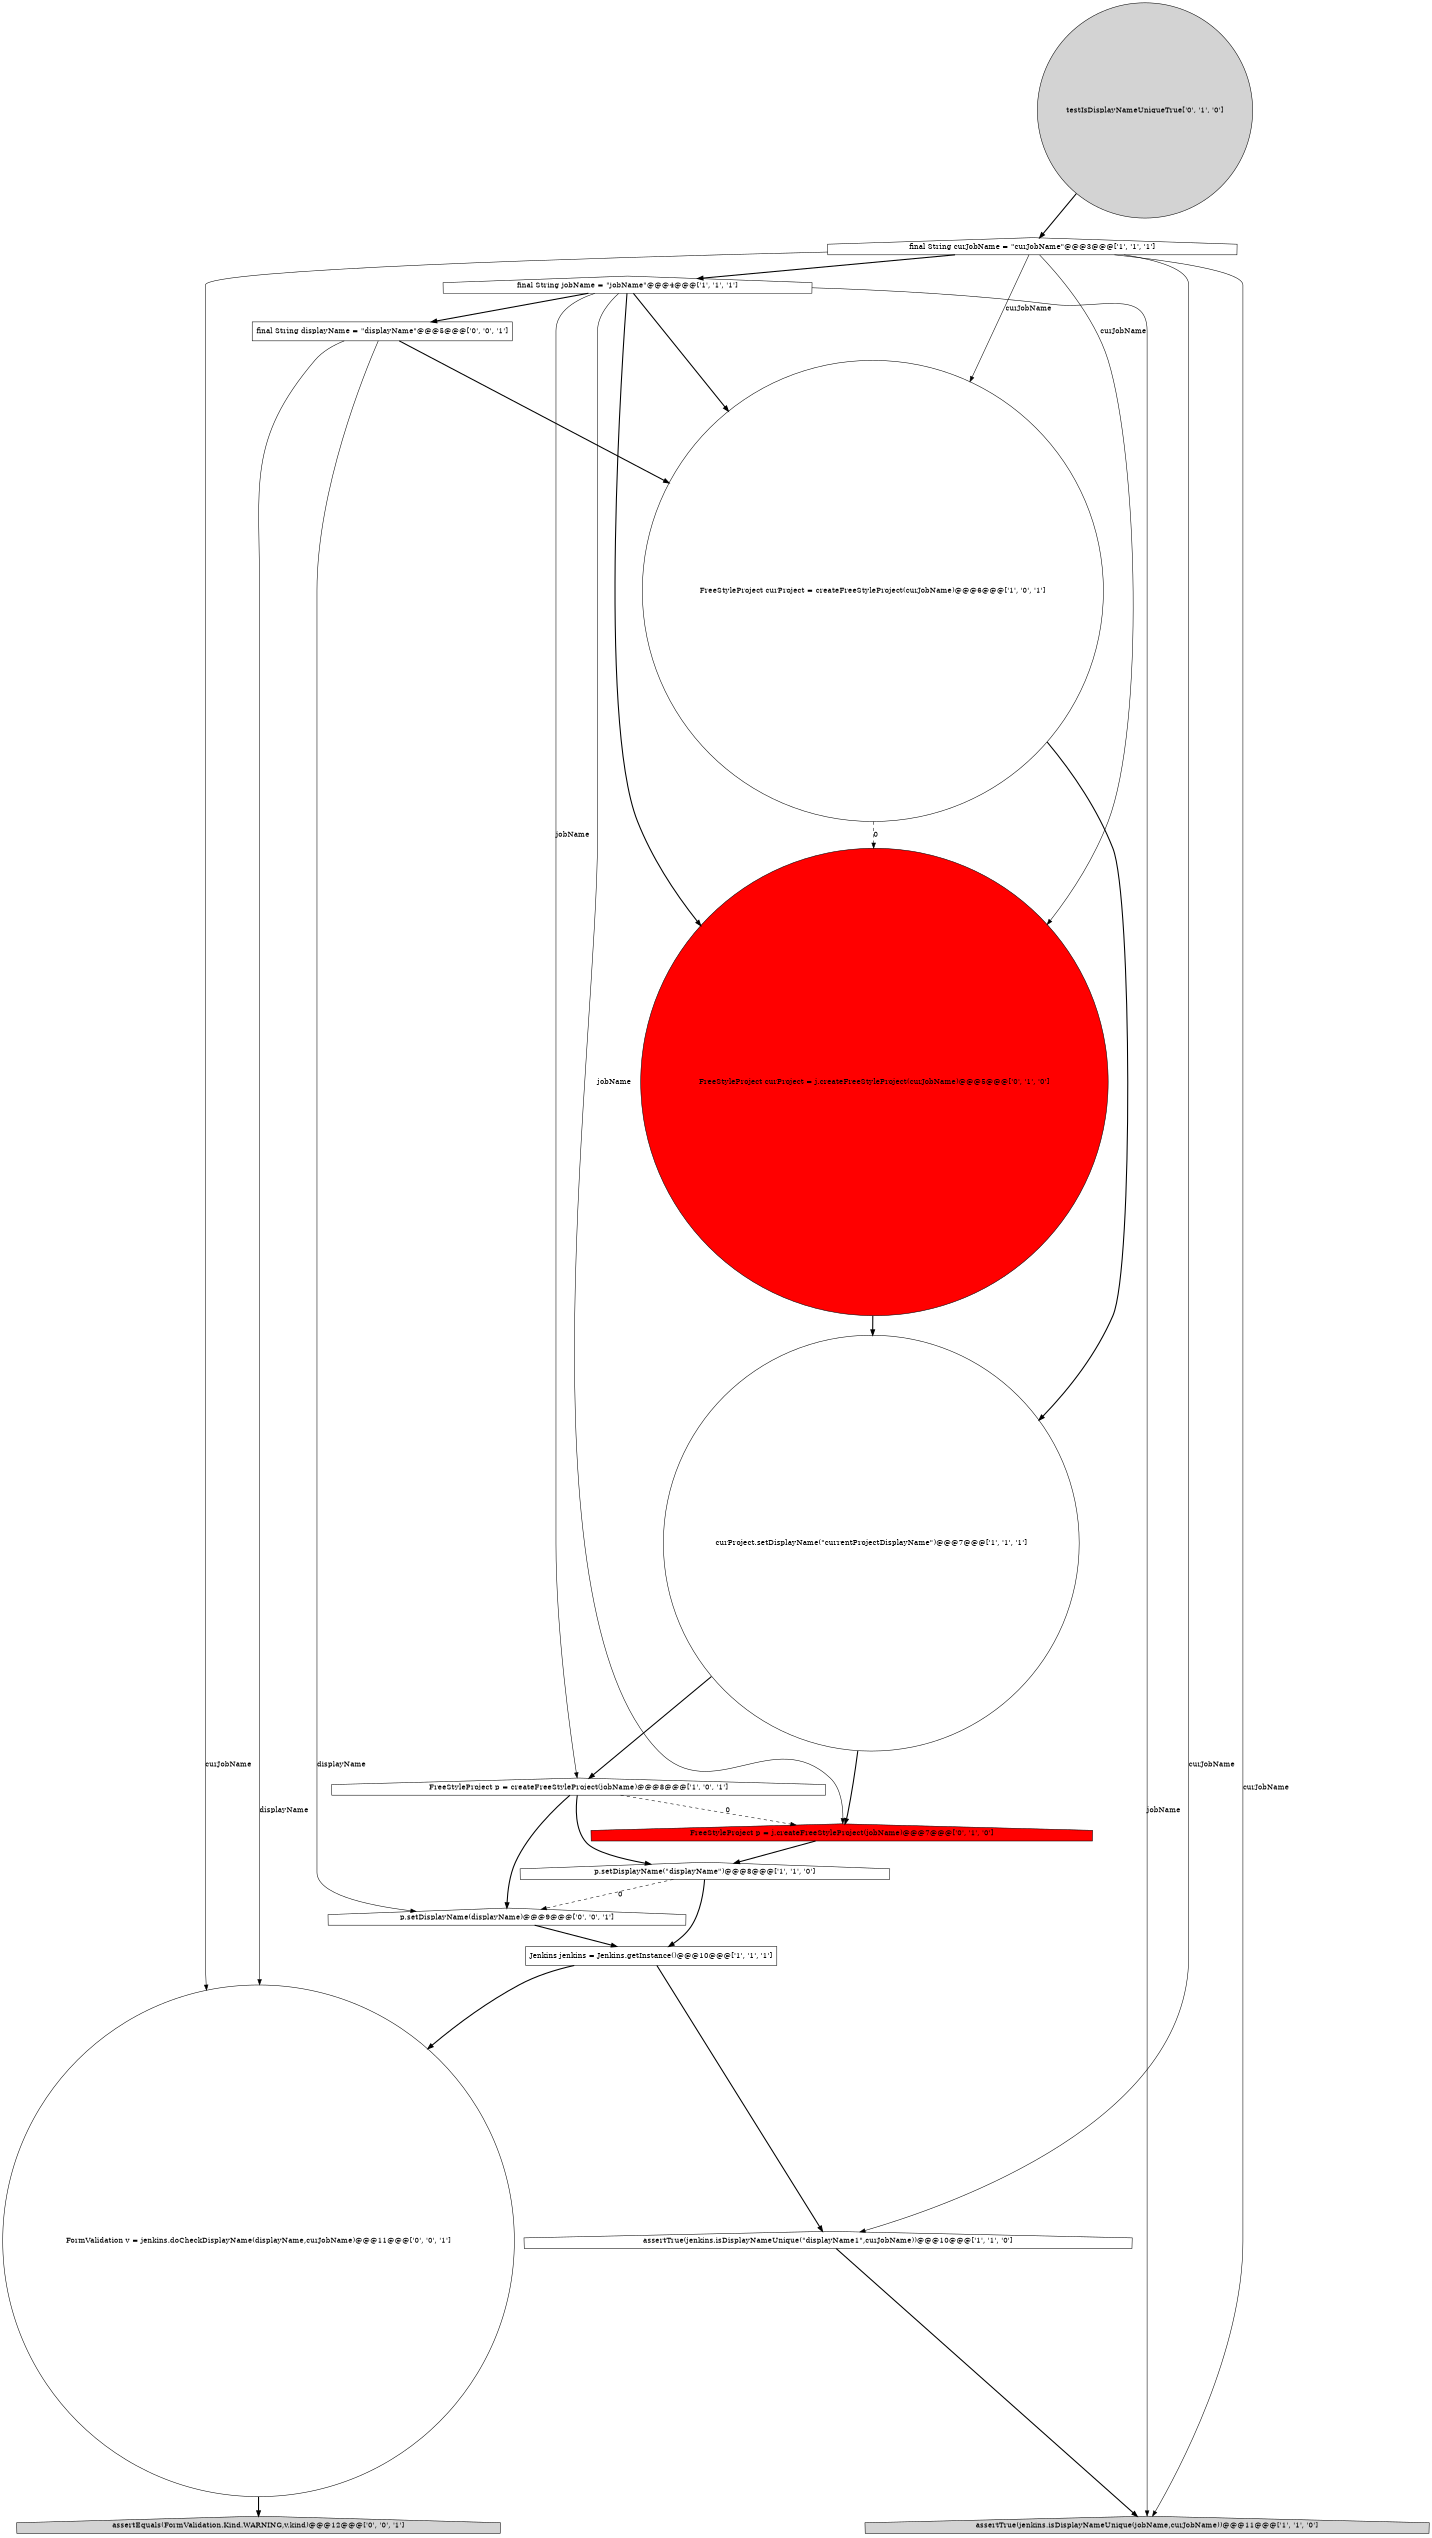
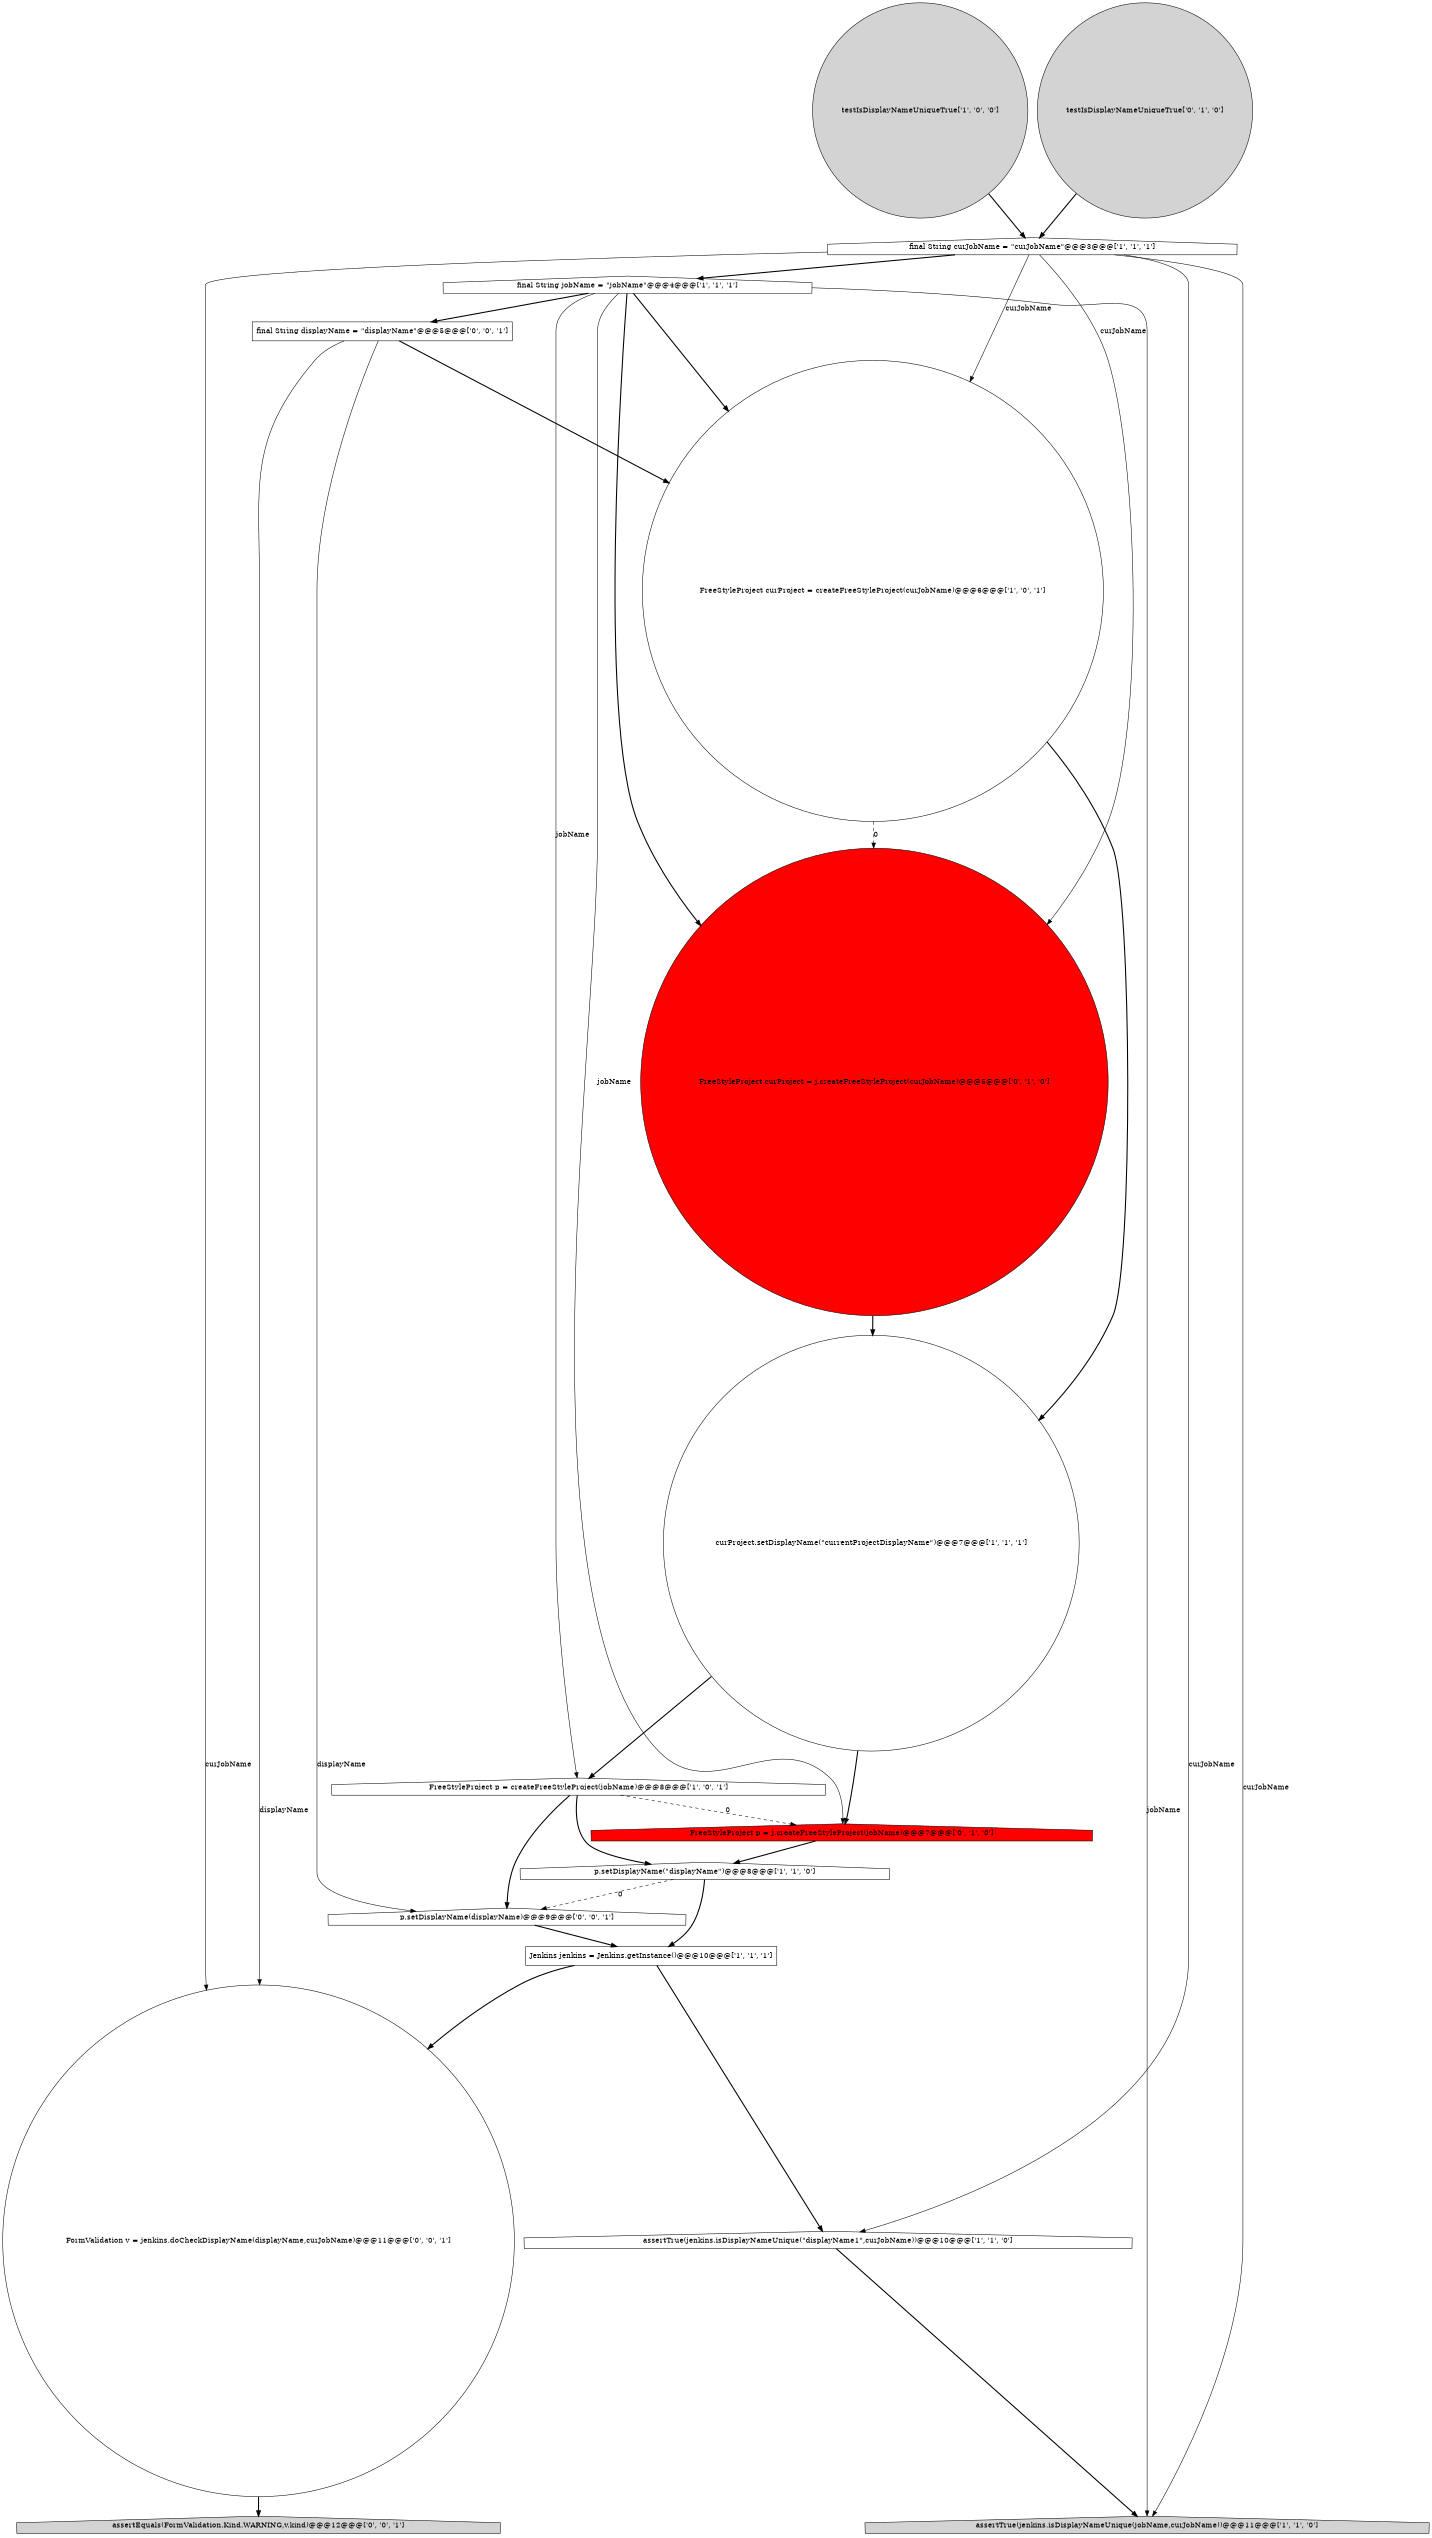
none -> (920, 110)
